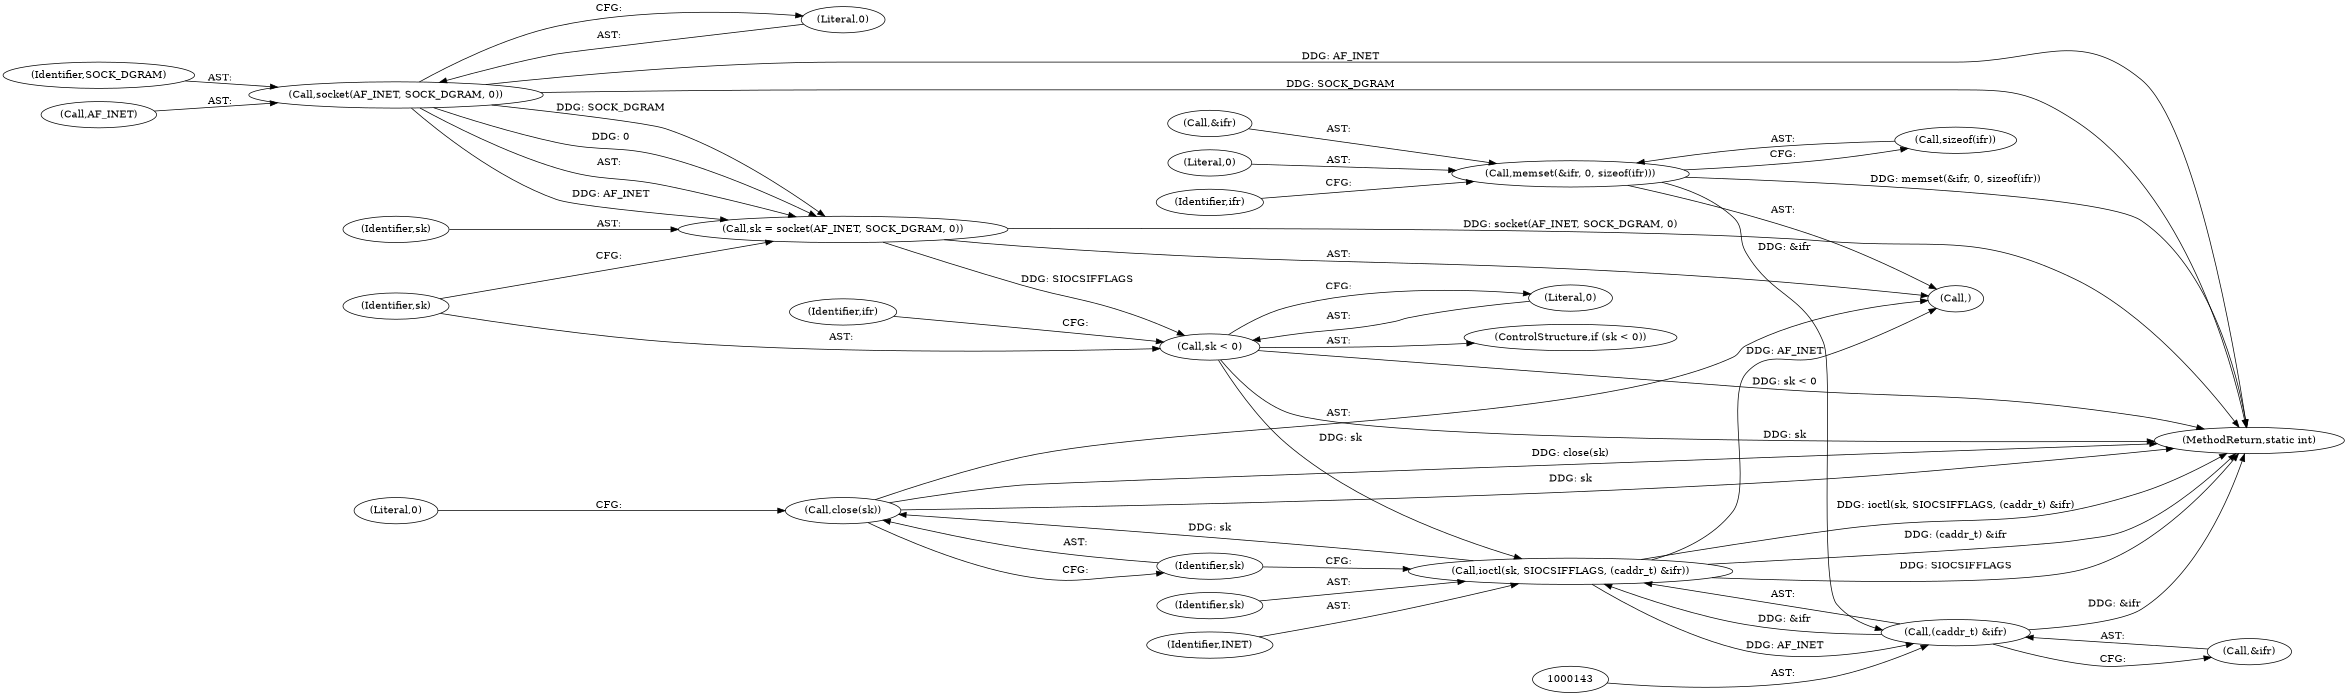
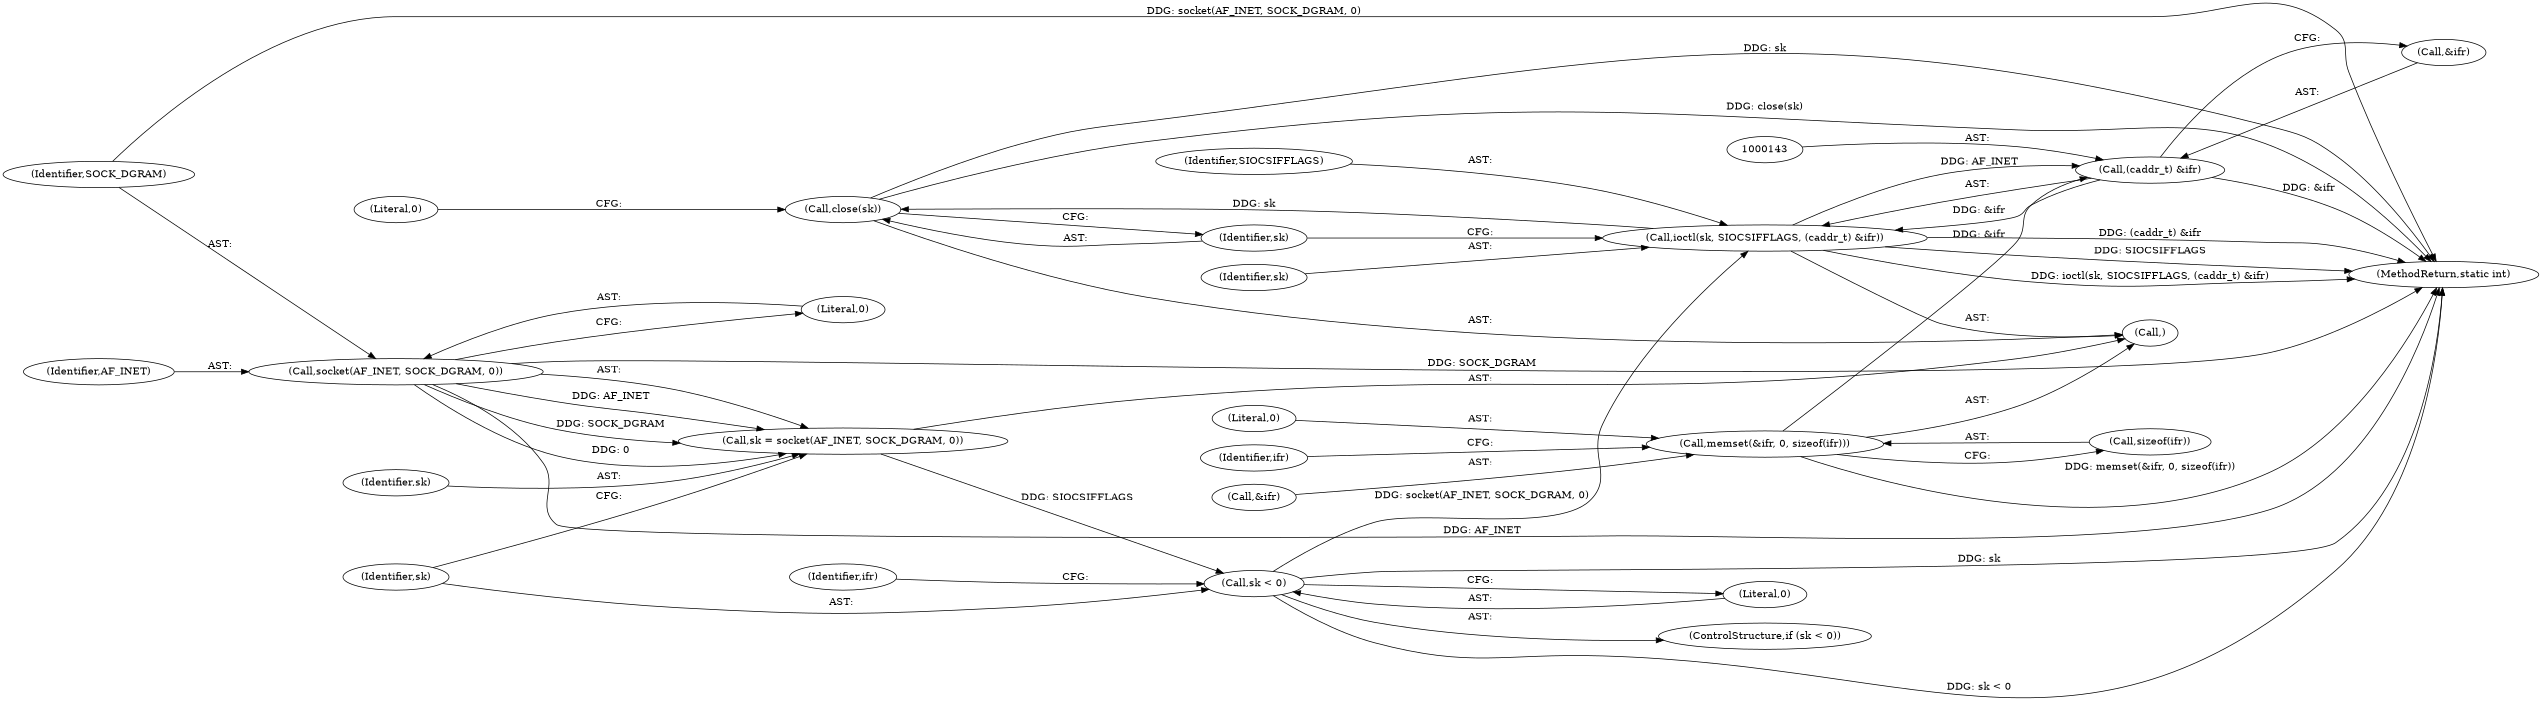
(99, 115) -> (99, 372)
(1652, 234) -> (1330, 17)
(1785, 351) -> (1979, 318)
(1341, 438) -> (1482, 496)
(1210, 645) -> (1254, 161)
